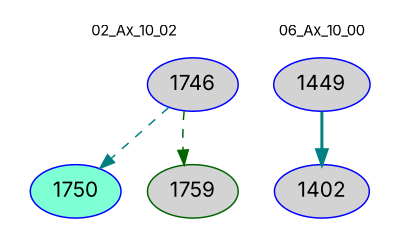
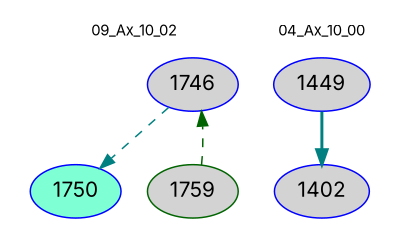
(134, 32) -> (134, 32)
(322, 32) -> (322, 32)
(183, 130) -> (203, 146)
